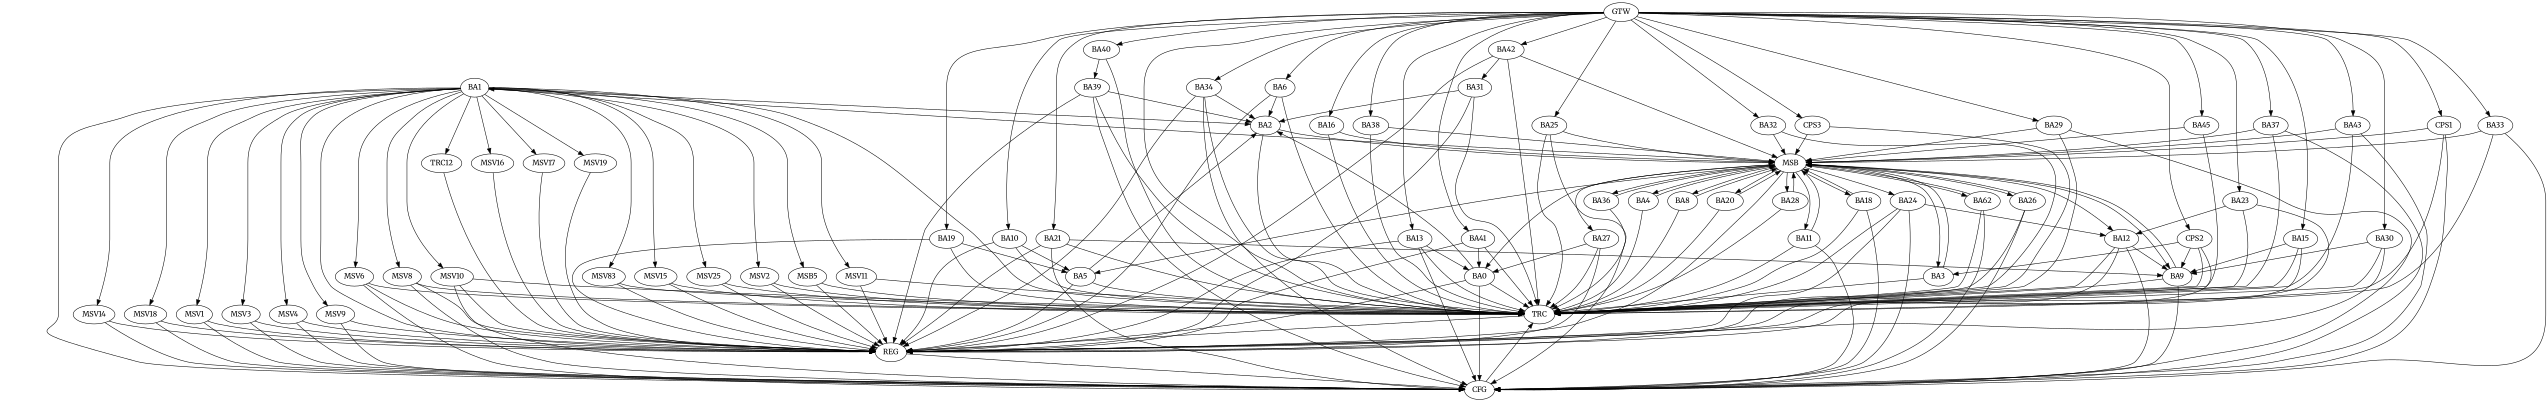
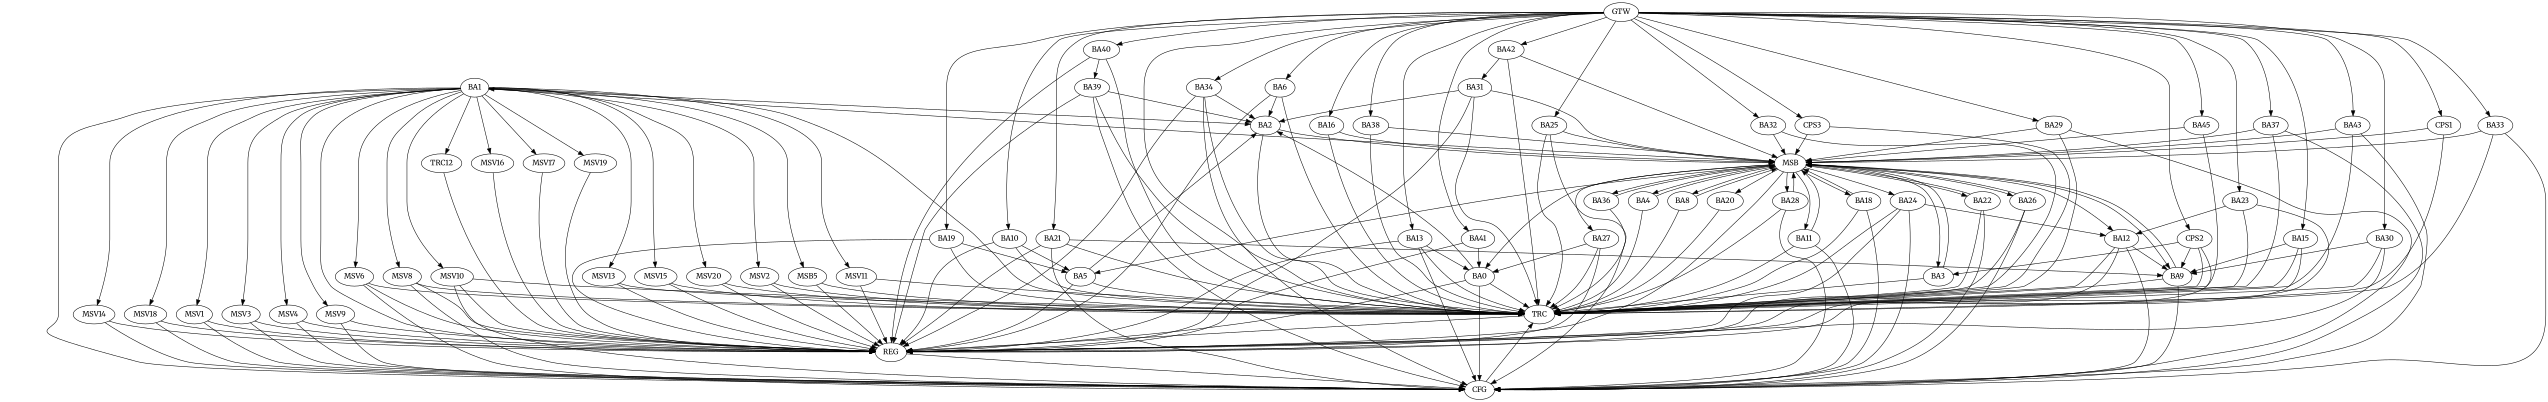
(1757, 184) -> (1603, 138)
(1982, 201) -> (1982, 201)
(1212, 261) -> (954, 173)
(1507, 275) -> none
(604, 277) -> (604, 277)
(709, 277) -> (709, 277)
(2308, 364) -> (1741, 375)
